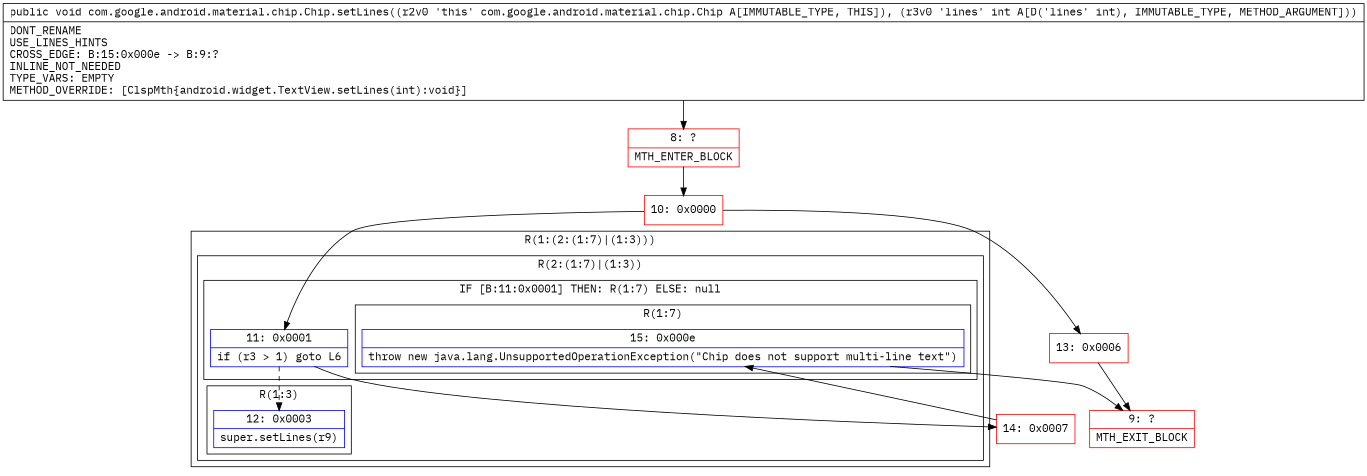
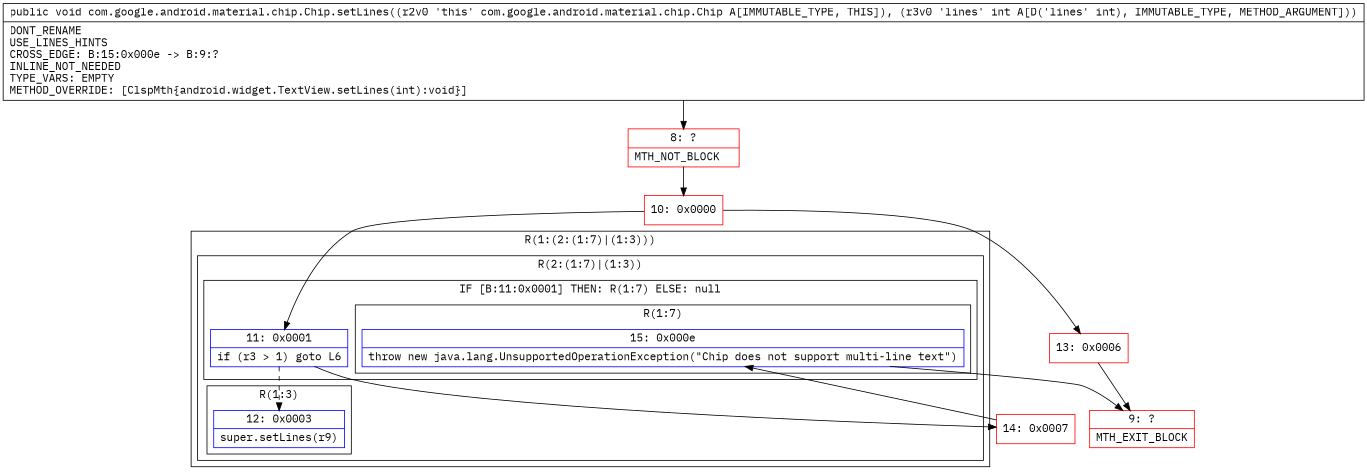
(684, 157) -> (677, 157)
